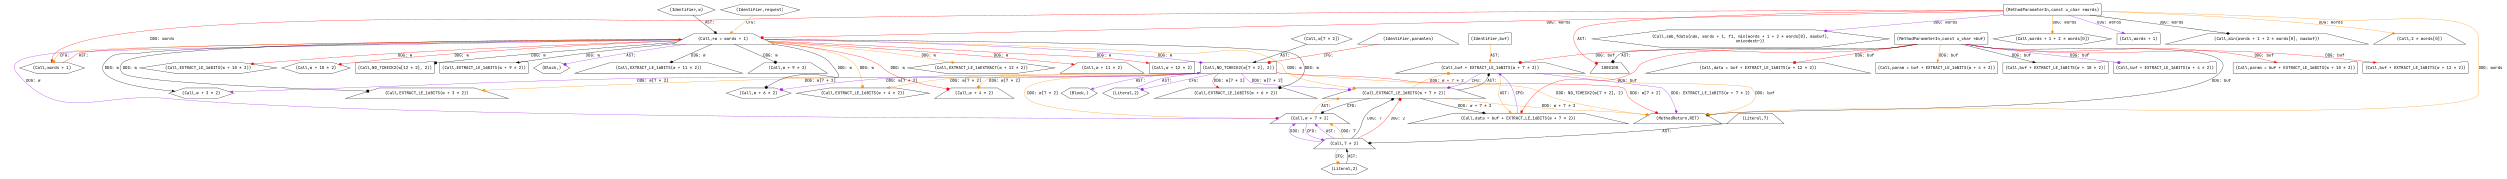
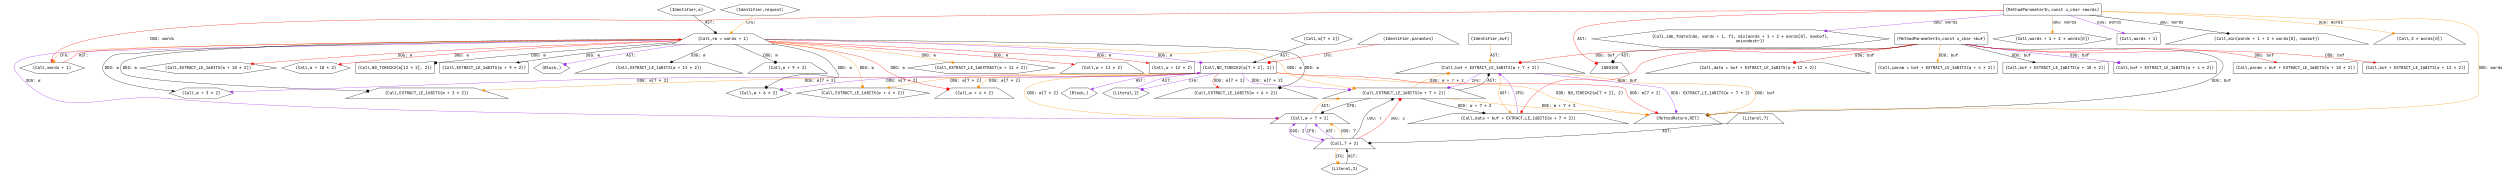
(1384, 24) -> none
